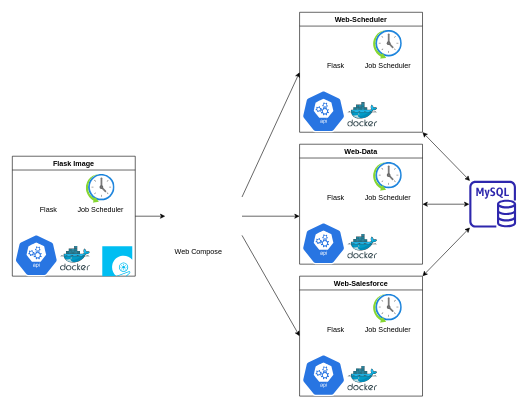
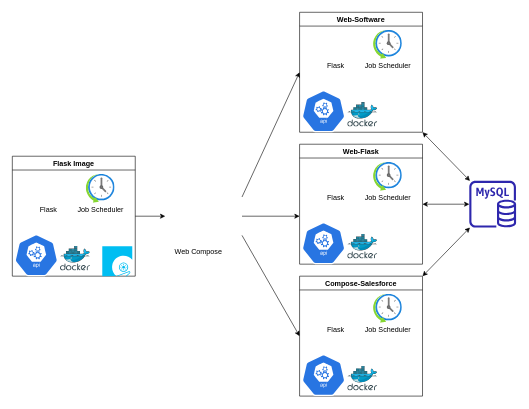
(361, 20) -> (361, 20)
(361, 152) -> (361, 152)
(361, 284) -> (361, 284)
